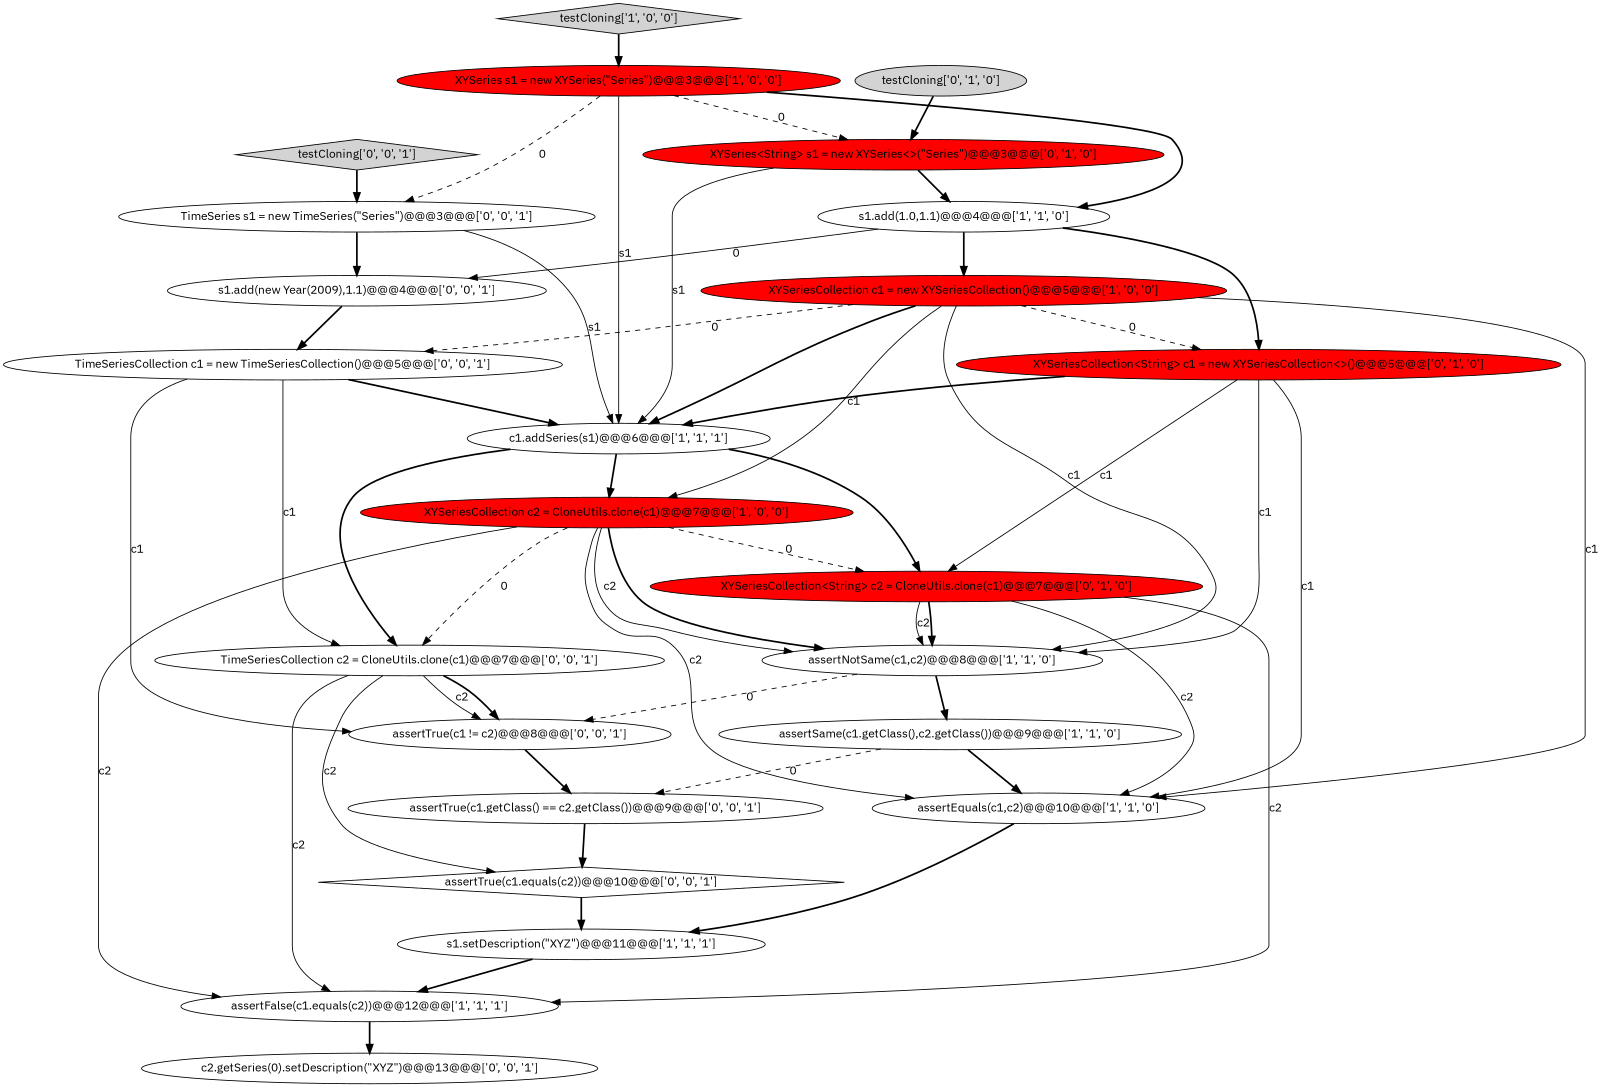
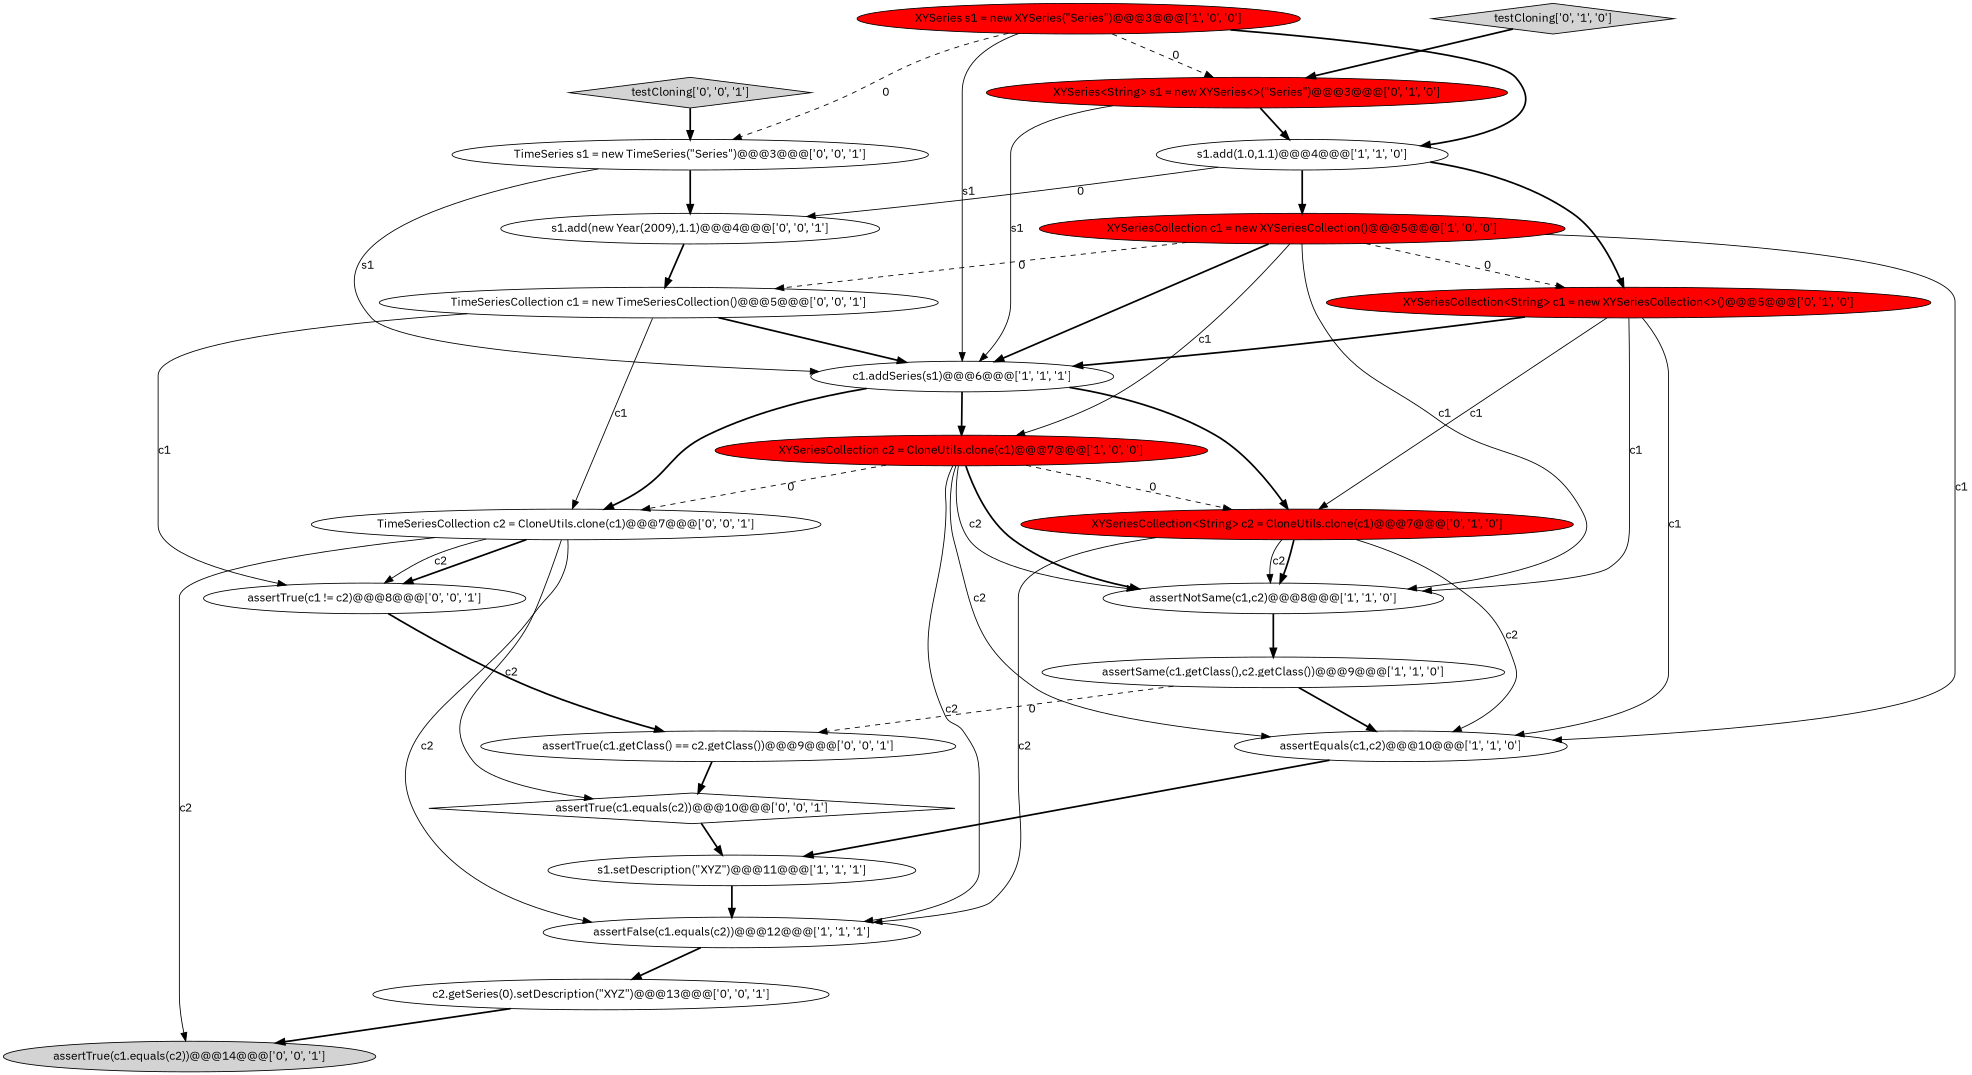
(619, 19) -> none
(941, 81) -> (1553, 19)
(725, 697) -> none
none -> (190, 1057)
